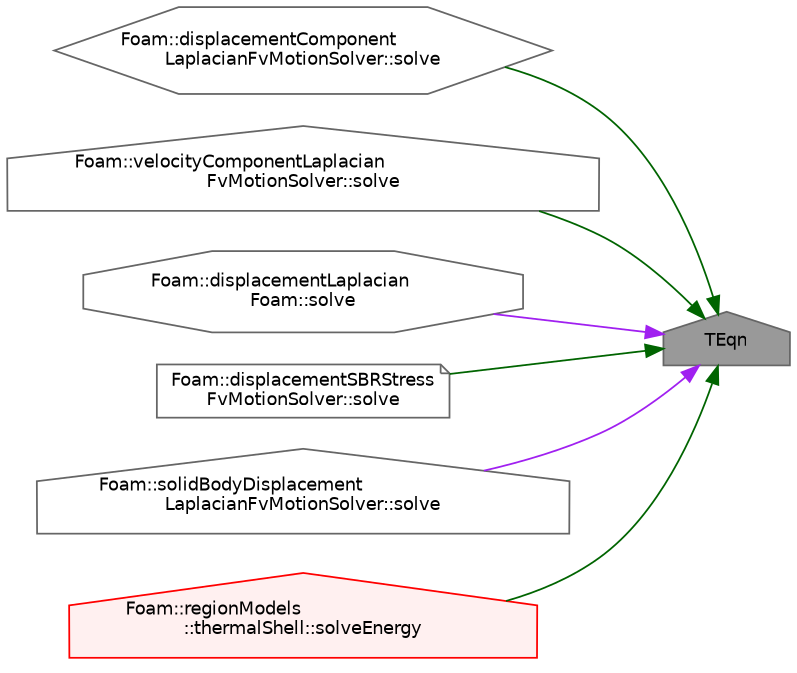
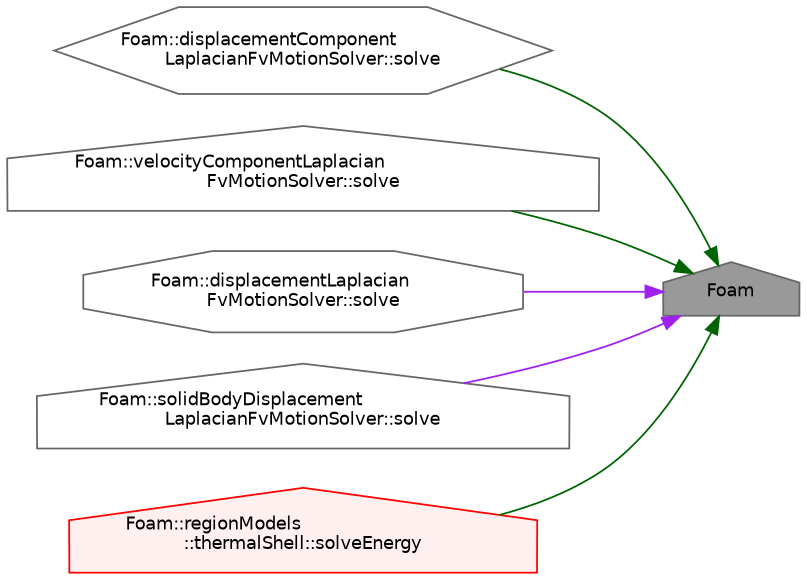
(303, 292) -> (303, 292)
(727, 341) -> (731, 292)
(303, 391) -> none
